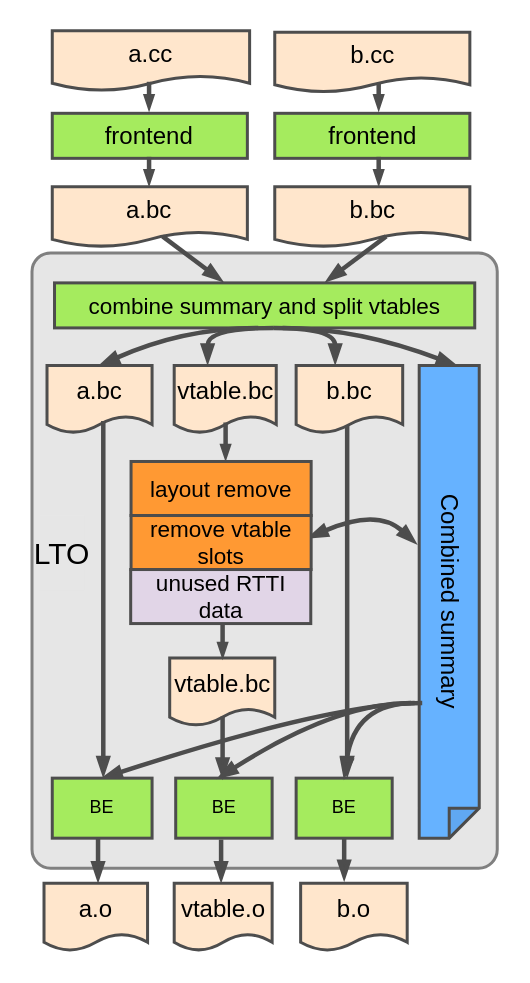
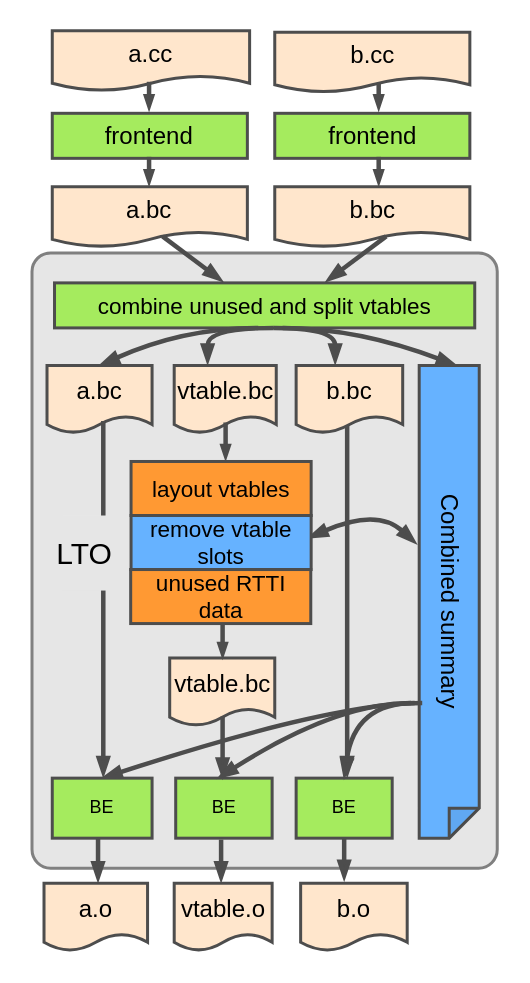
(265, 305) -> (265, 305)
(221, 488) -> (221, 488)
(221, 542) -> (221, 542)
(62, 553) -> (84, 553)
(221, 596) -> (221, 596)
